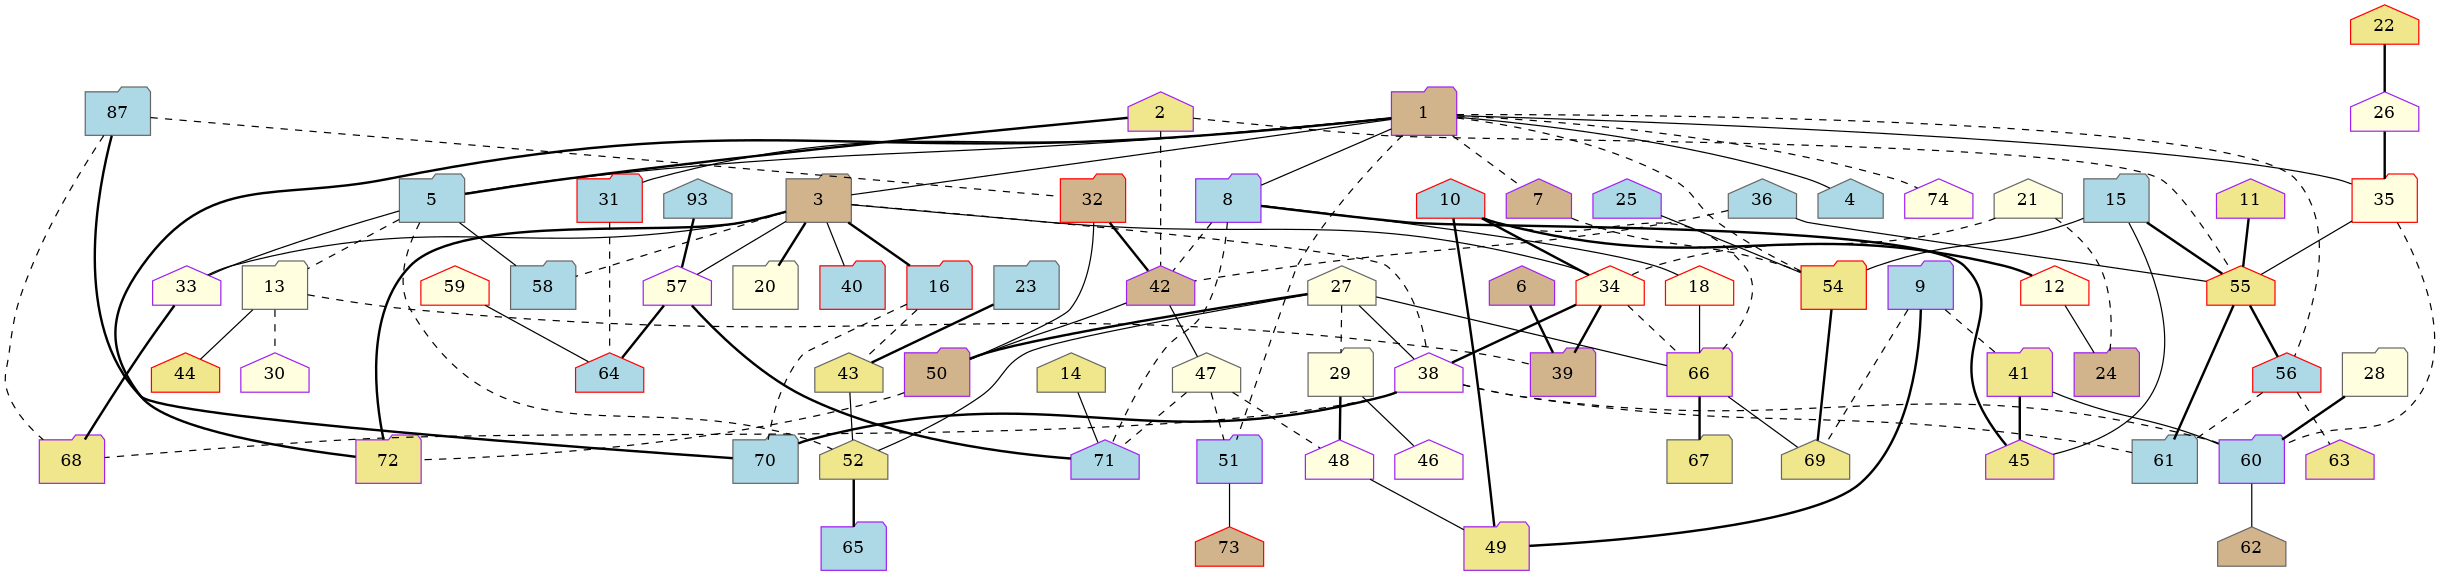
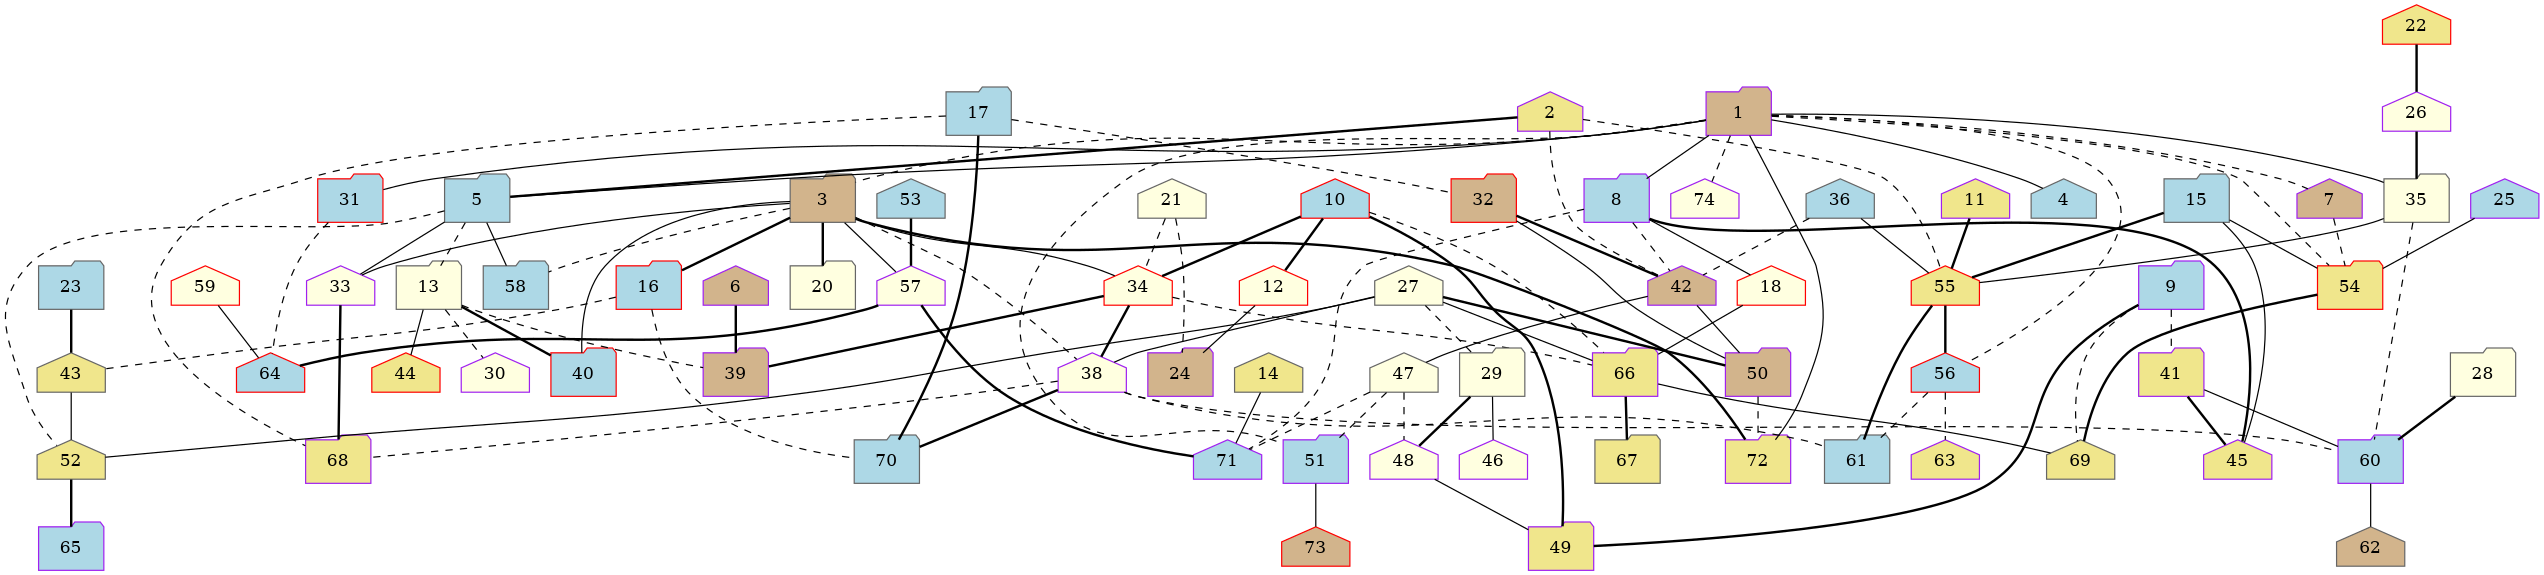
(118, 114) -> (979, 114)
(610, 147) -> (1820, 285)
(1121, 157) -> (1087, 142)
(698, 201) -> (911, 201)
(2385, 201) -> (2417, 201)
none -> (506, 331)
